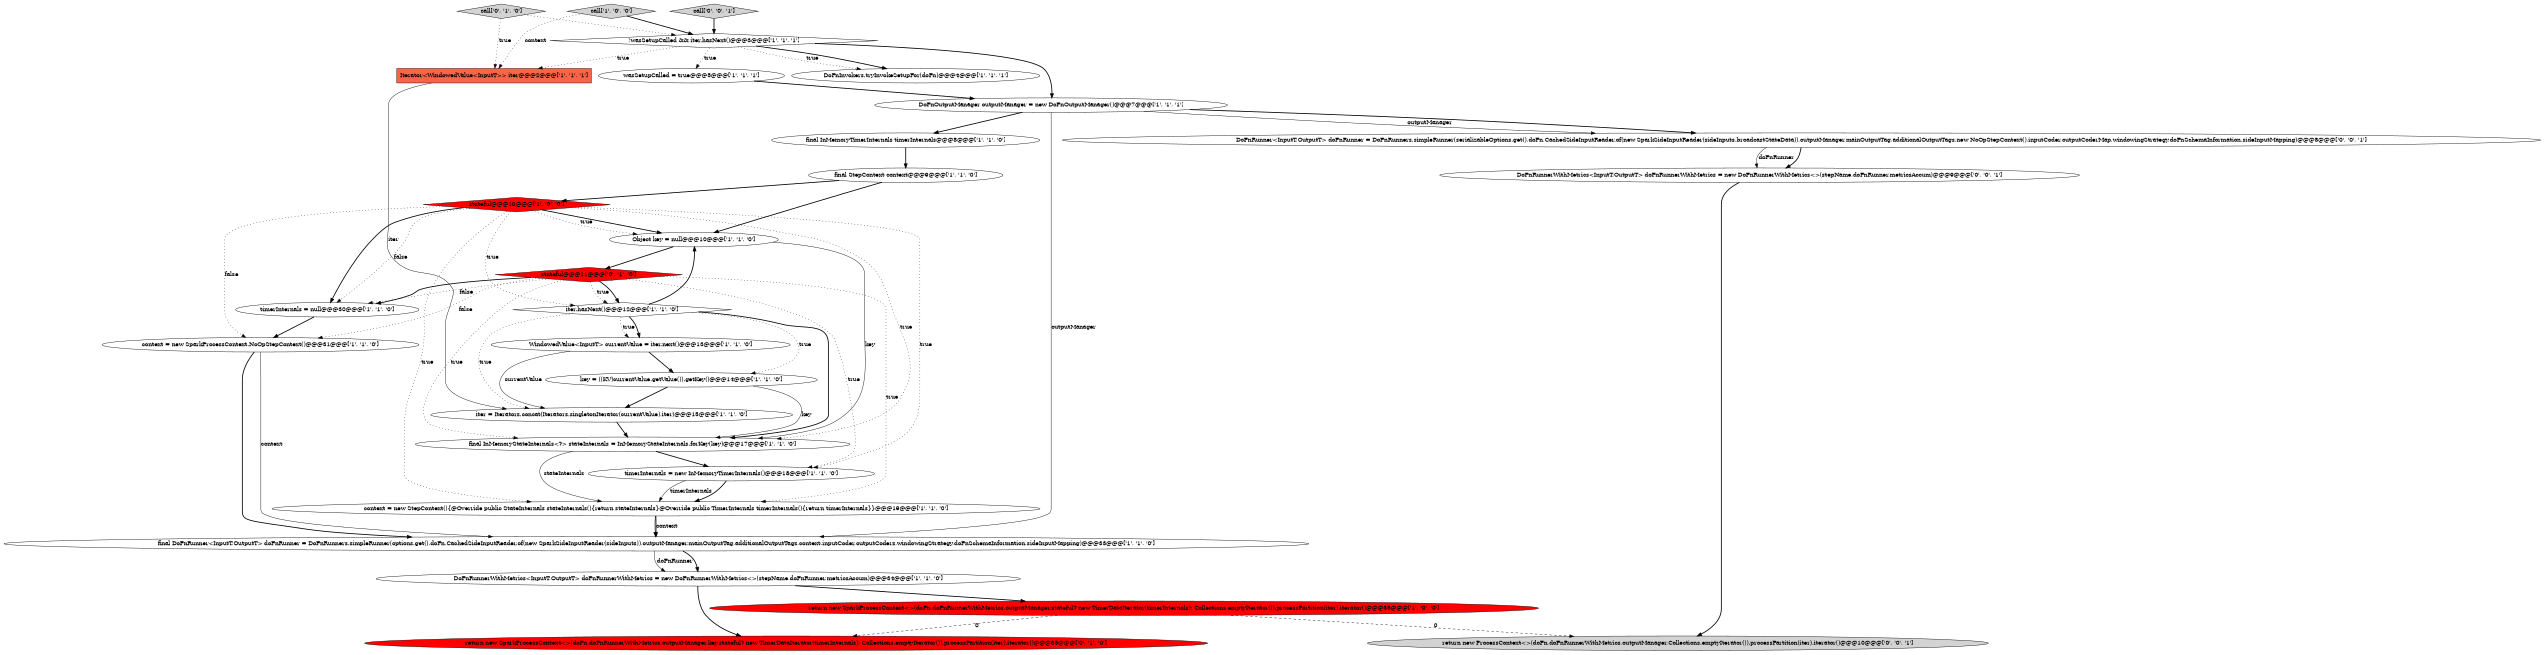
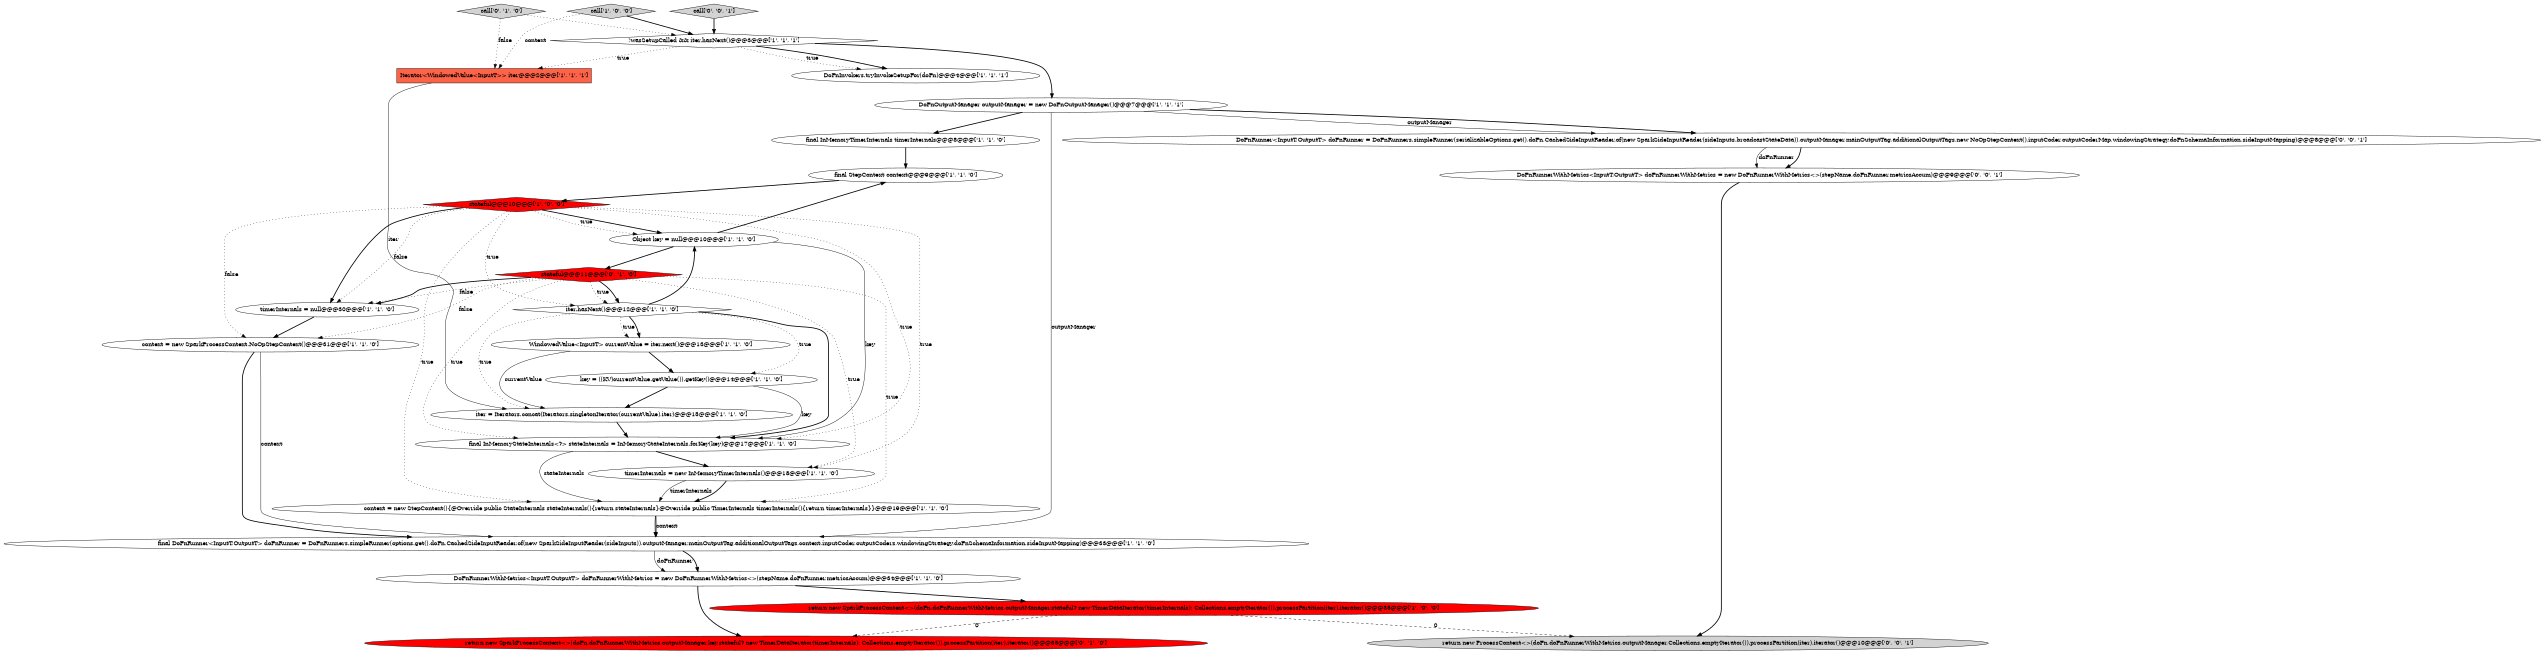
(505, 41) -> (505, 41)
(691, 76) -> none
(800, 207) -> (799, 208)
